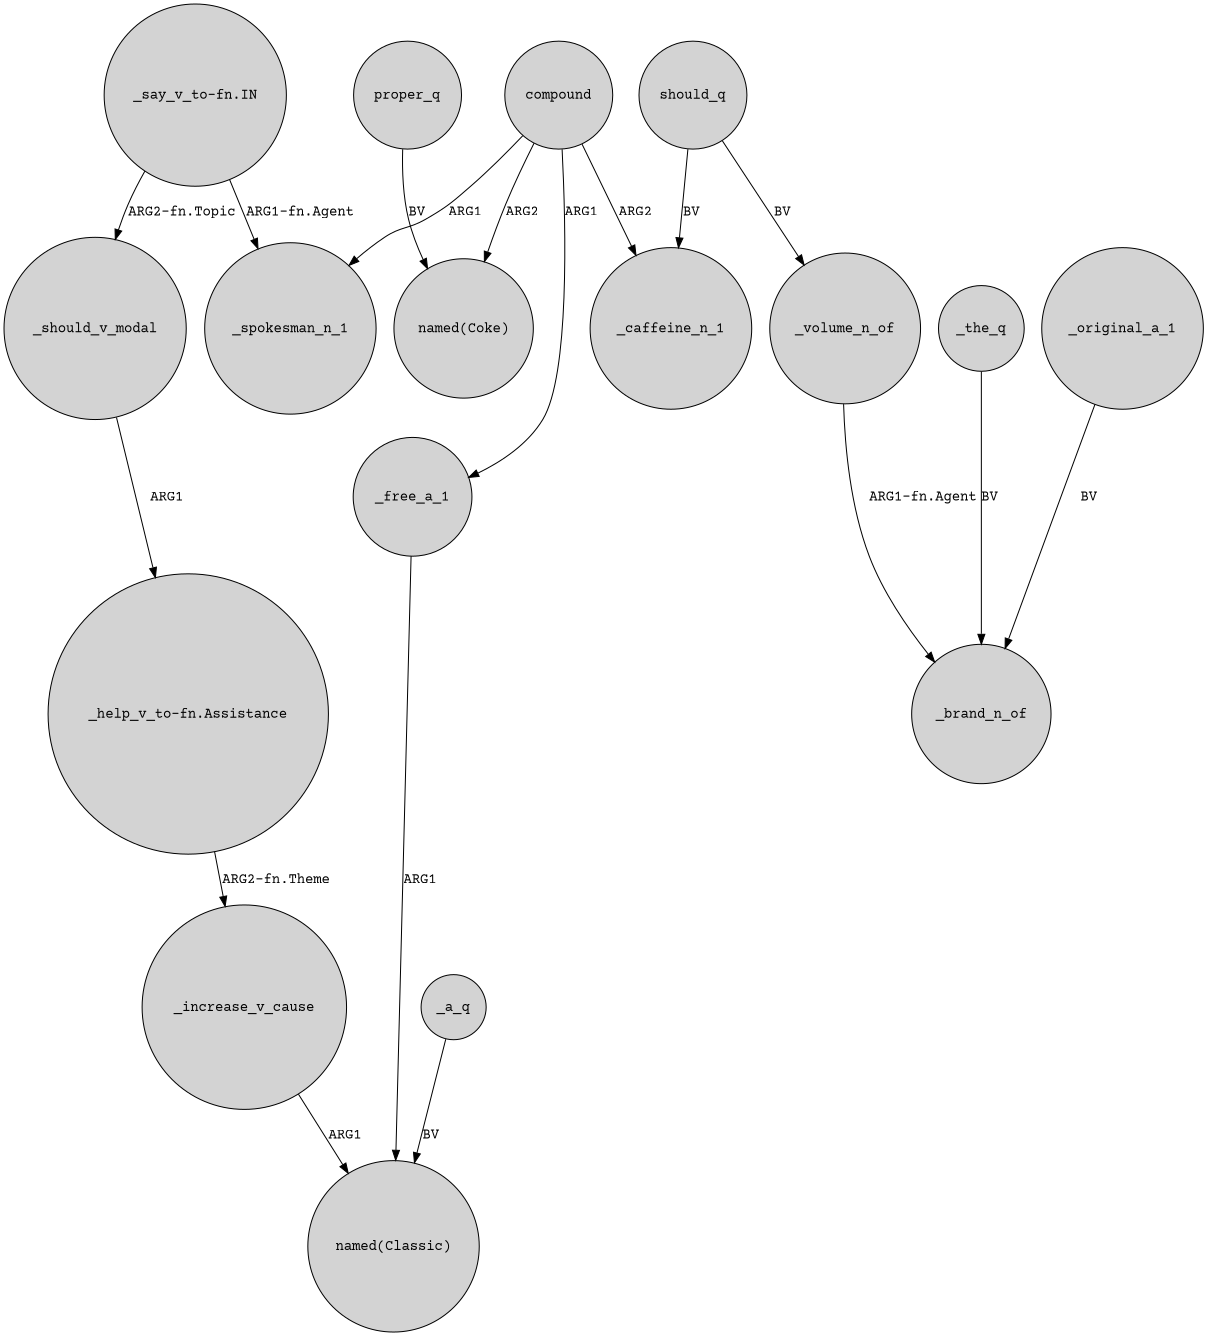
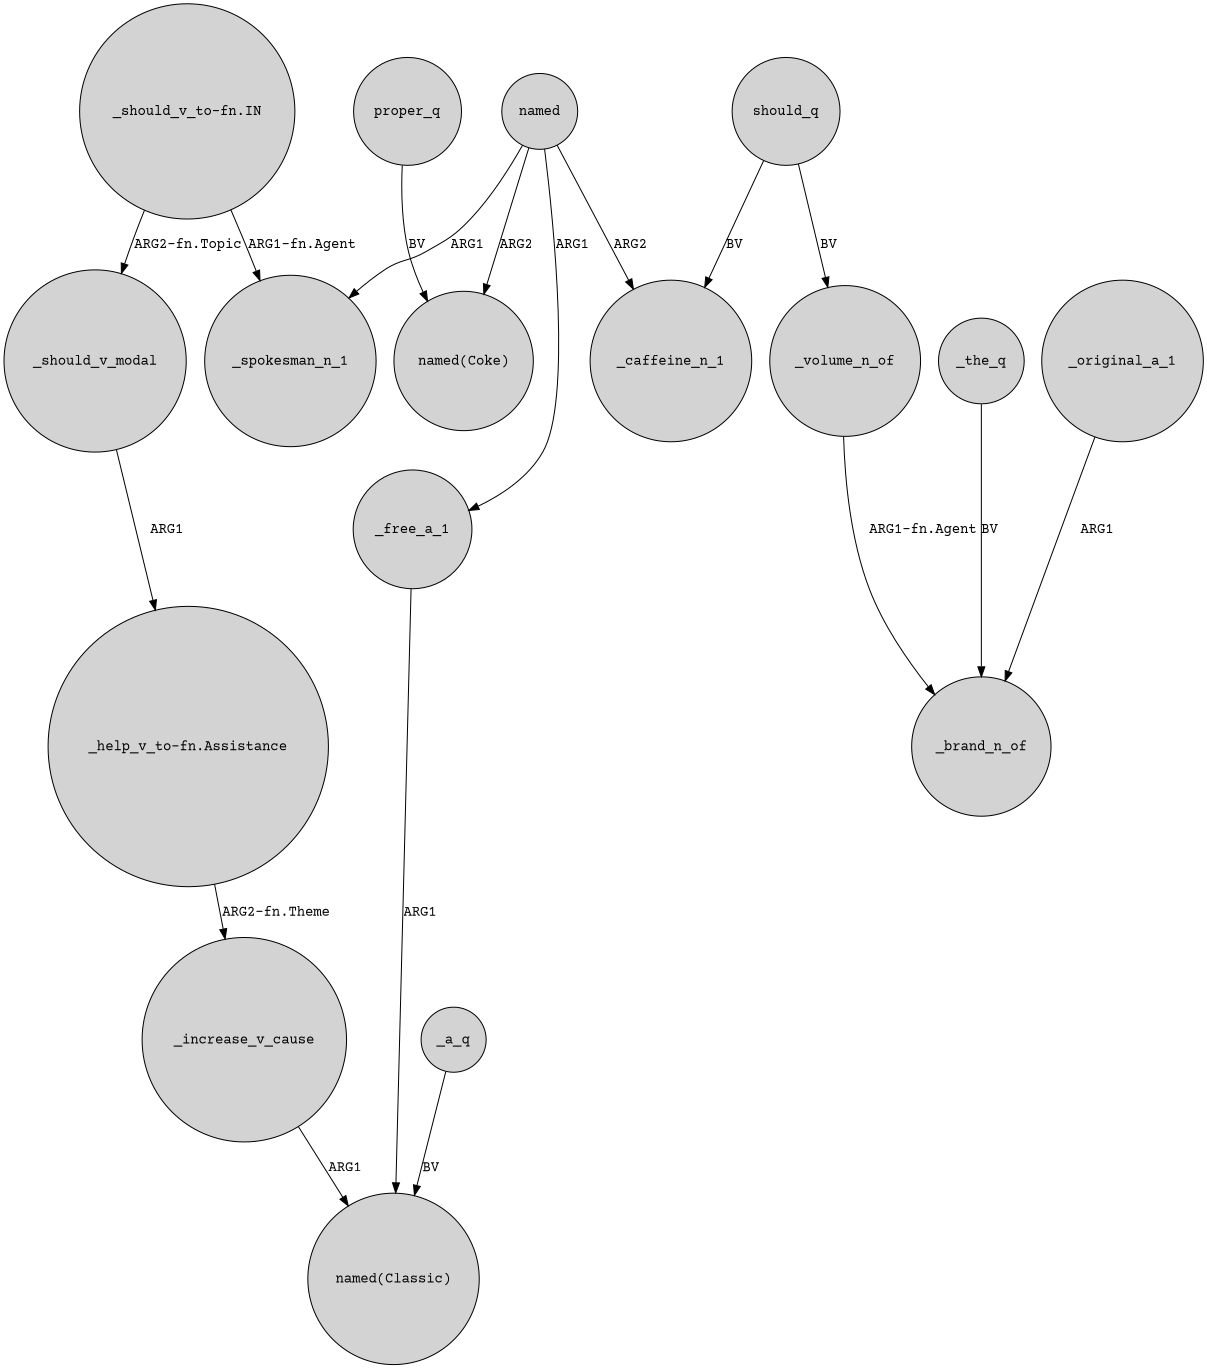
(195, 95) -> (187, 111)
(559, 95) -> (540, 111)
(1089, 497) -> (1098, 529)
